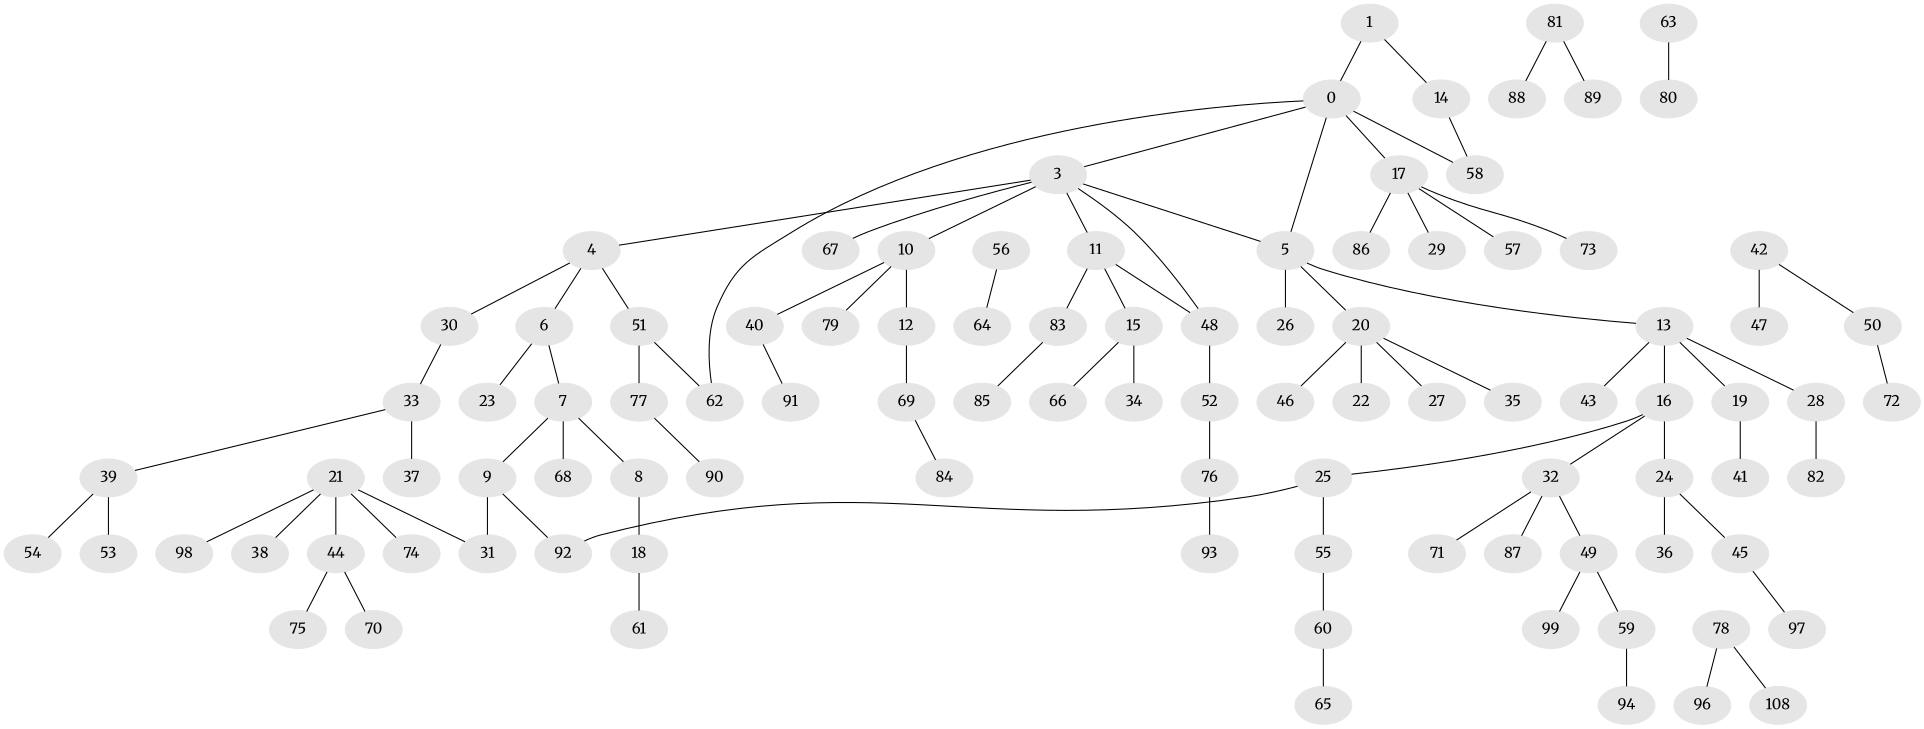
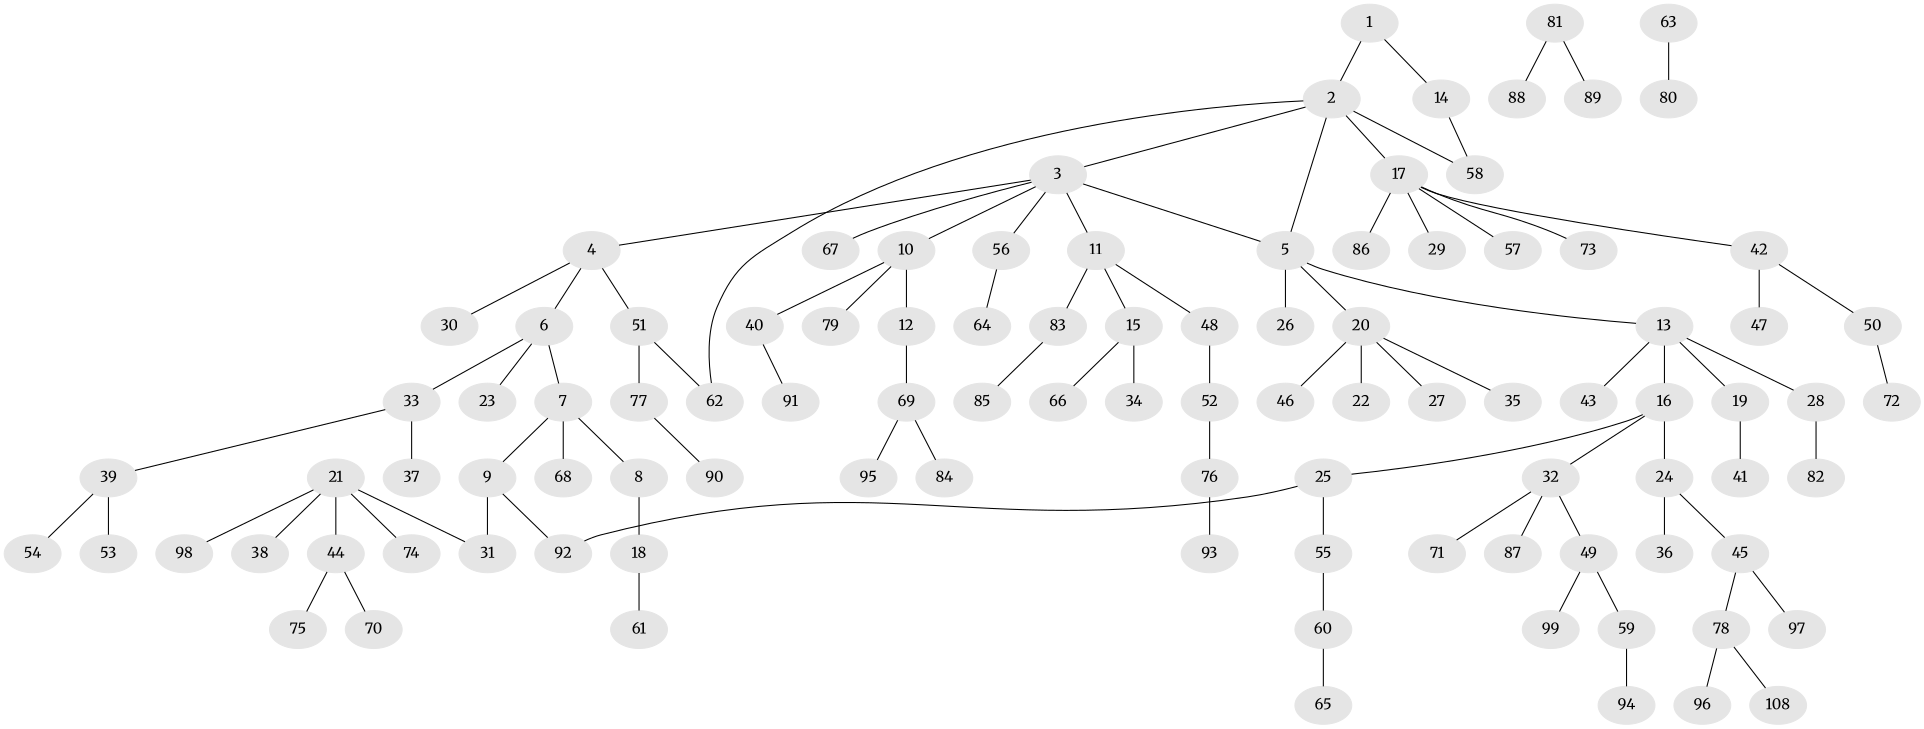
(1332, 99) -> (1332, 99)
none -> (1575, 222)
(1144, 242) -> (1030, 213)
(431, 364) -> (478, 364)
none -> (869, 478)
none -> (1731, 592)
